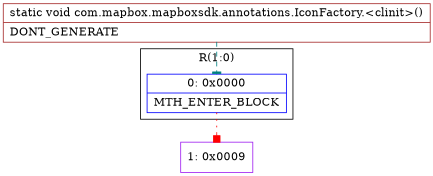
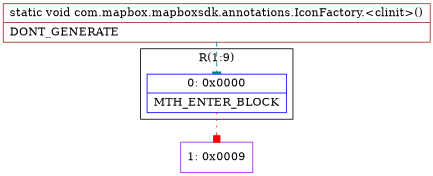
(217, 58) -> (217, 58)
